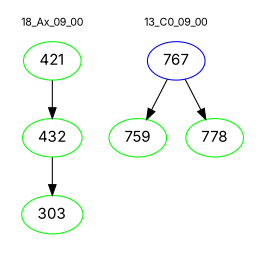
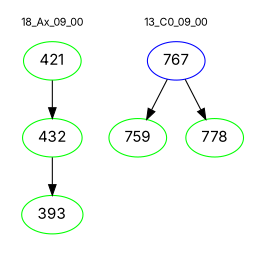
(52, 215) -> (52, 215)
